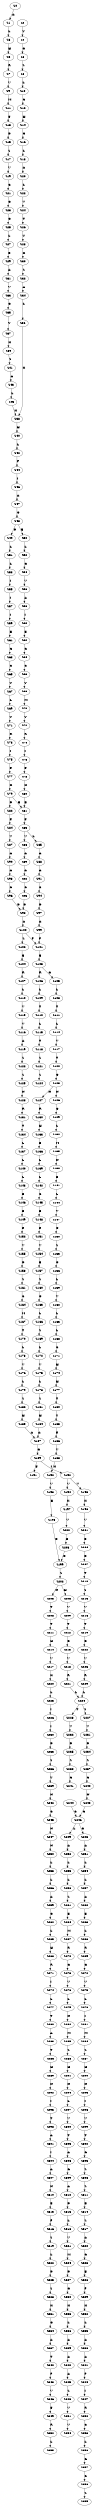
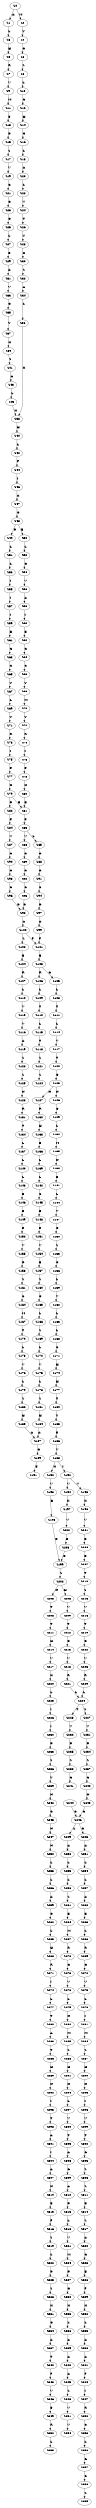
none -> (18, 14)
(50, 1468) -> (61, 1466)
